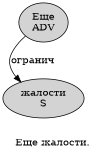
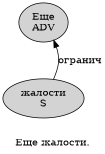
(11, 55) -> (58, 63)
